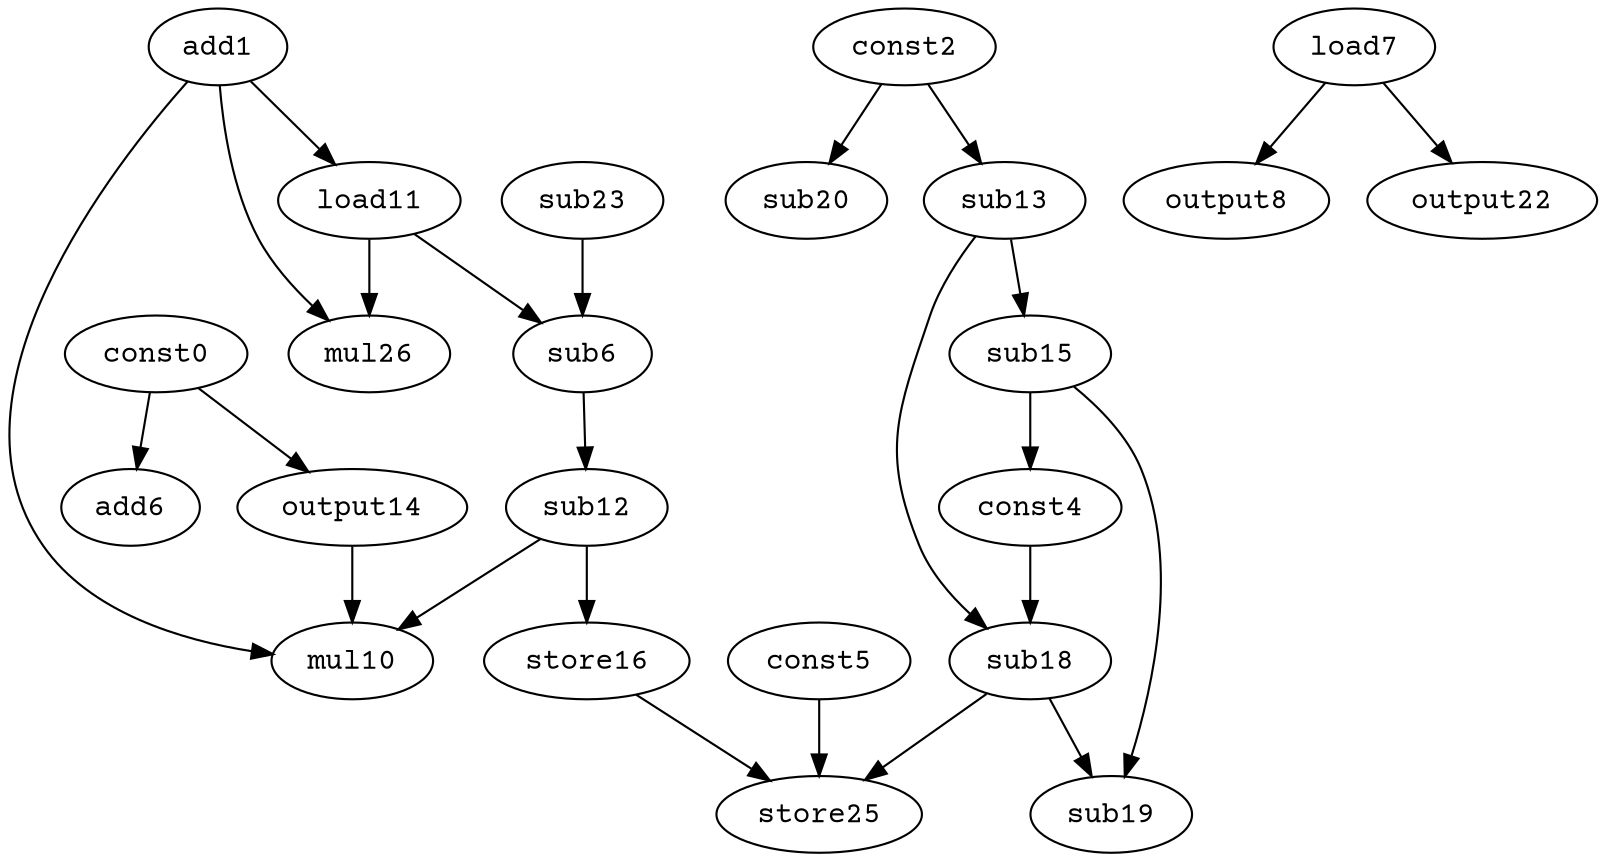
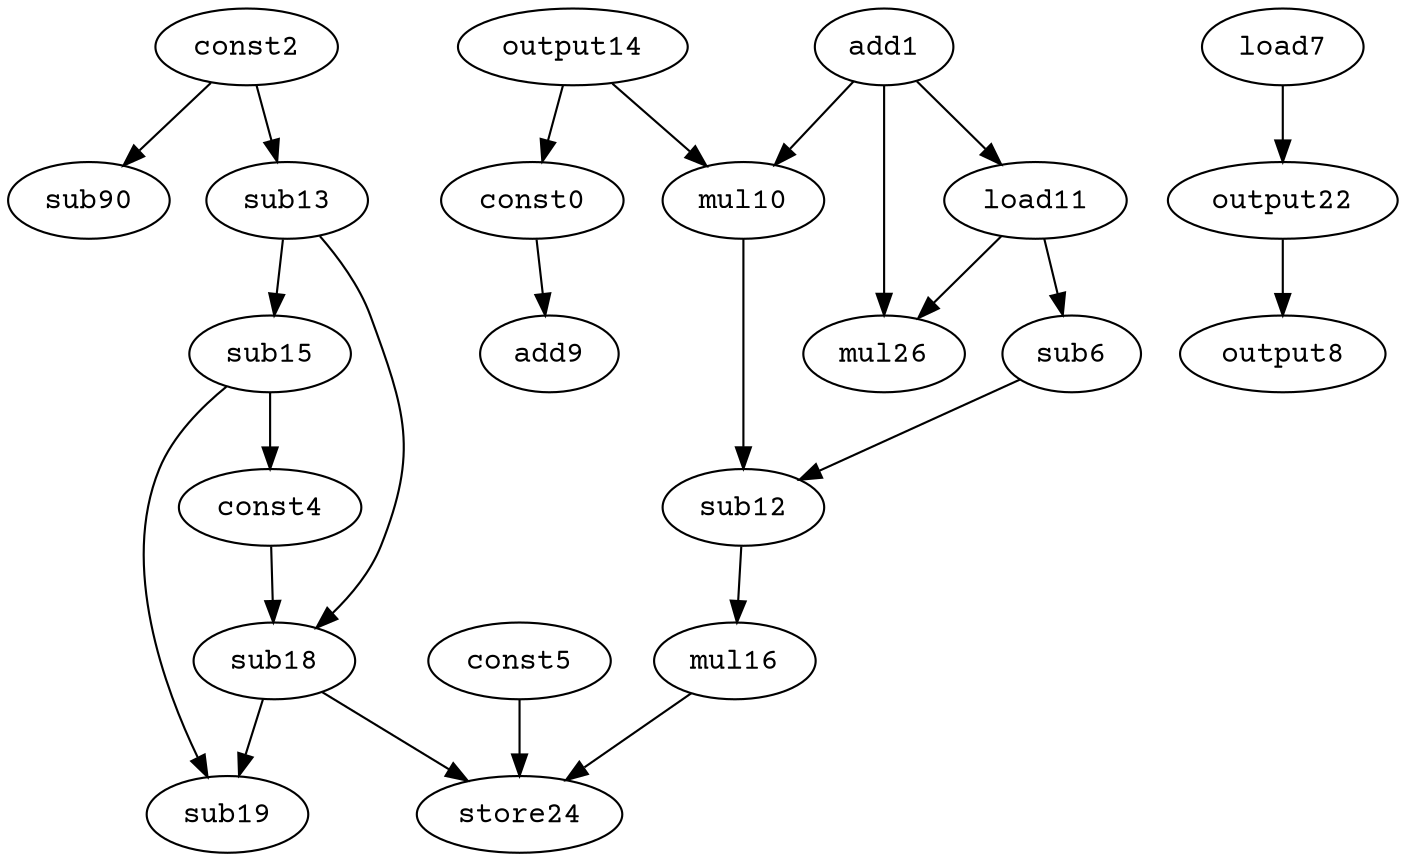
(1298, 115) -> (1283, 267)
(583, 200) -> none
(806, 200) -> (89, 200)
(245, 424) -> (556, 113)
(131, 507) -> (549, 354)
(479, 578) -> (743, 343)
(587, 661) -> (735, 661)
(819, 814) -> (520, 814)
